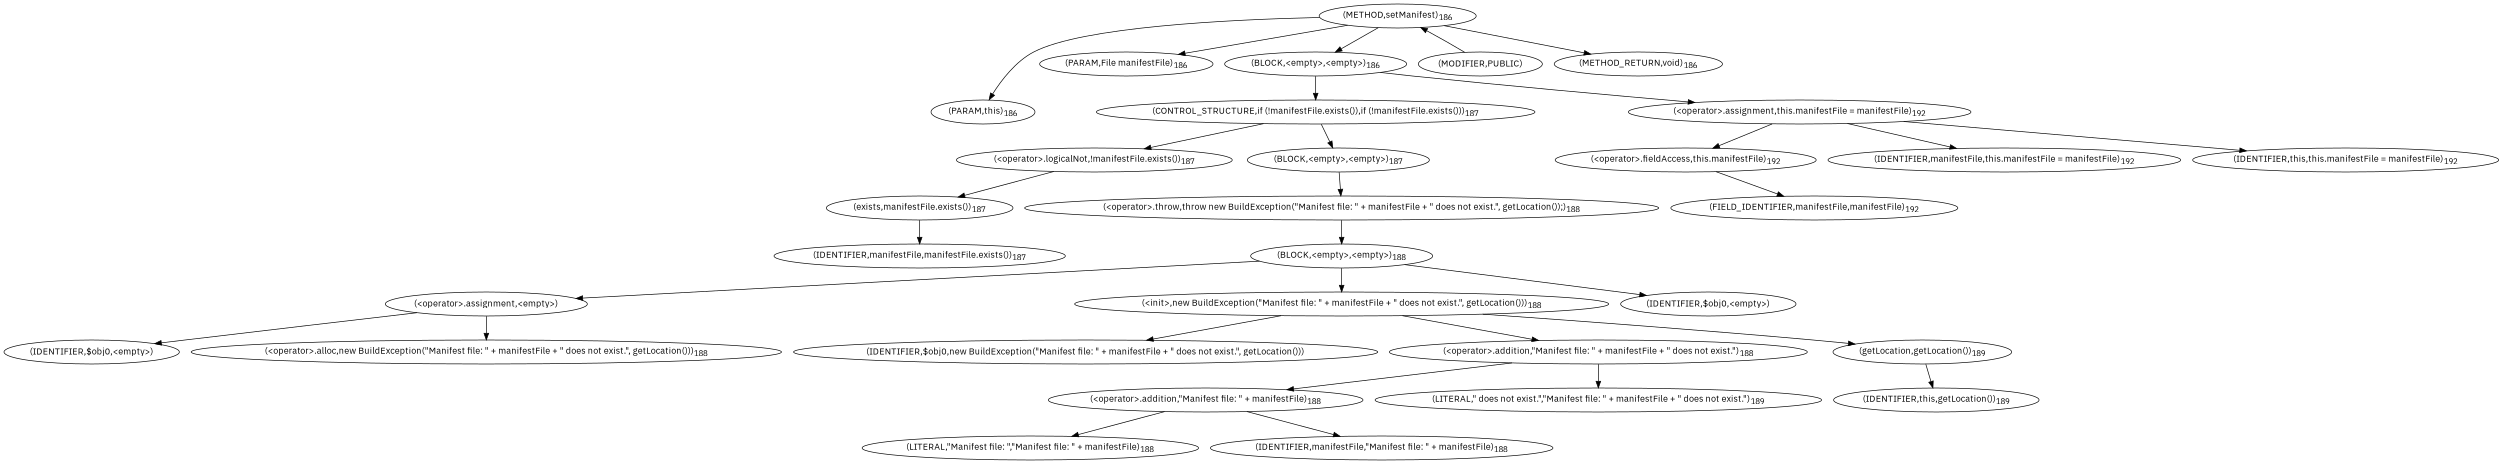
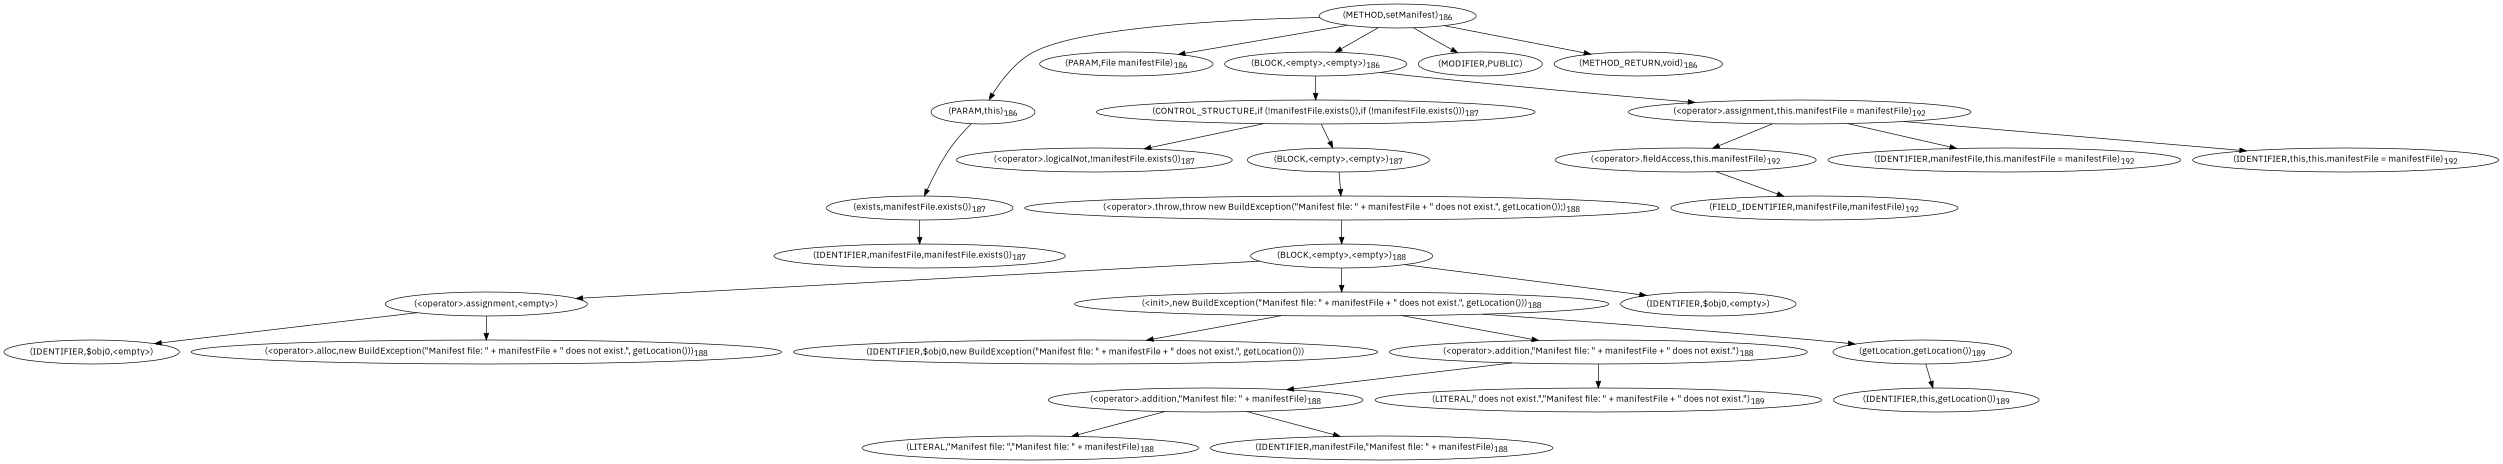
(1446, 41) -> (1433, 39)
(1009, 183) -> (946, 155)
